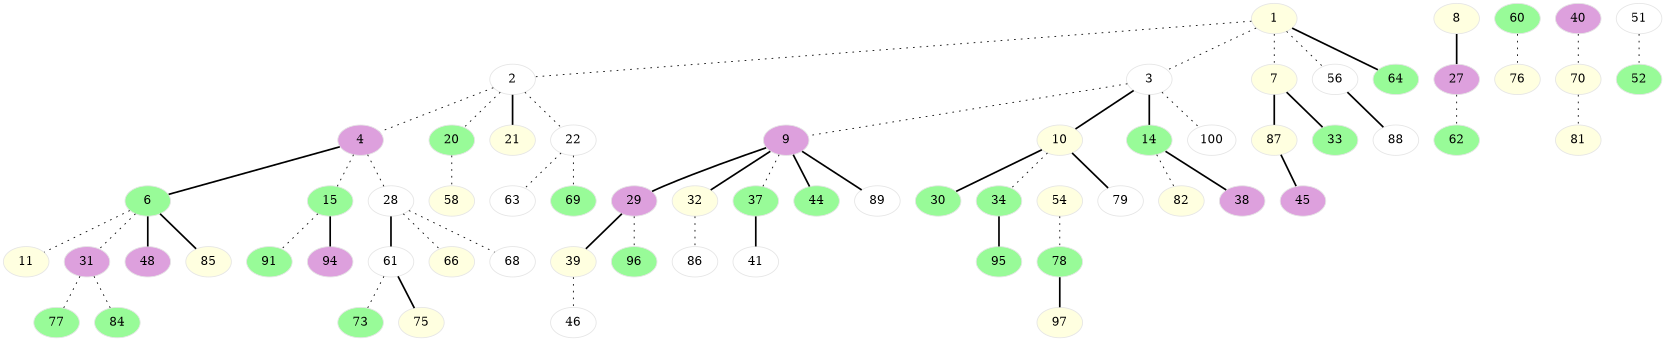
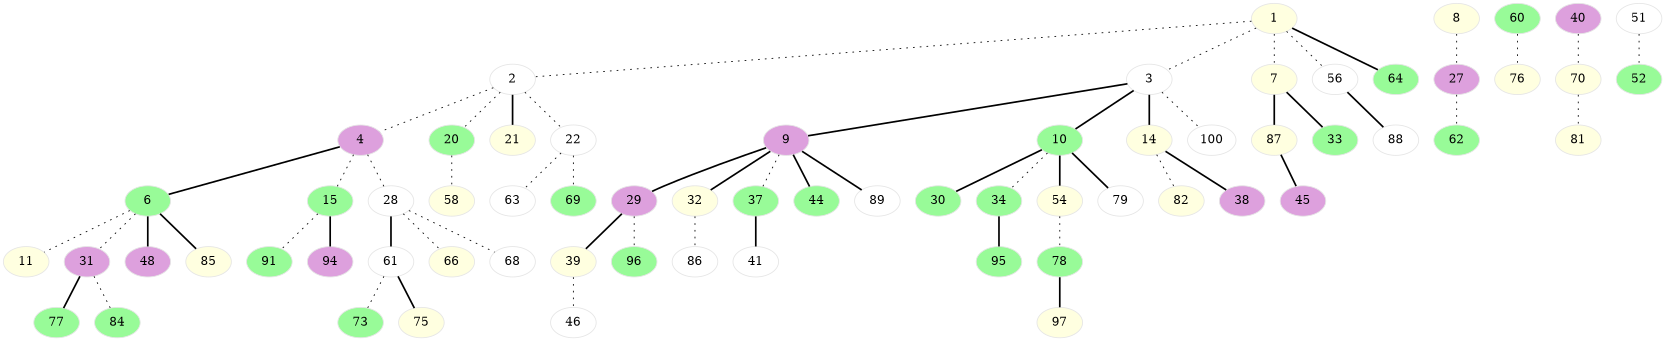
(1457, 49) -> (1457, 49)
(968, 110) -> (968, 110)
(1060, 140) -> (1060, 140)
(1149, 140) -> (1149, 140)
none -> (1060, 171)
(72, 292) -> (72, 292)
